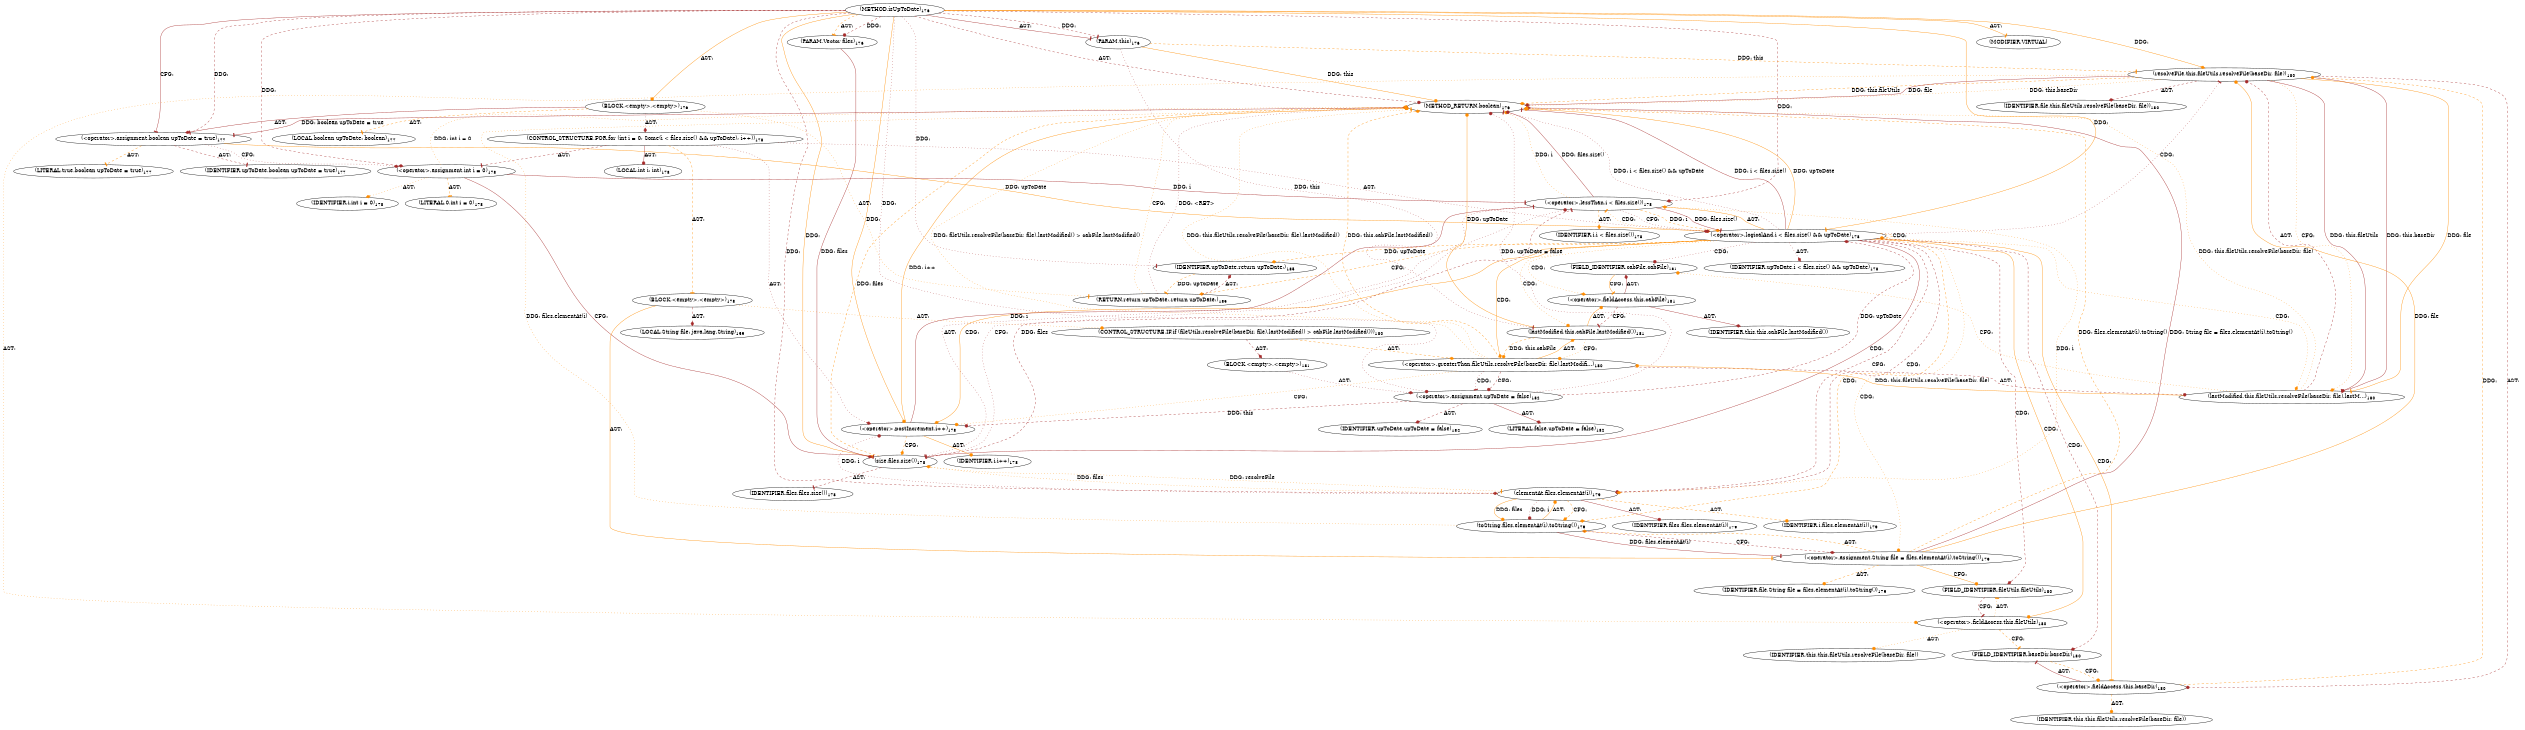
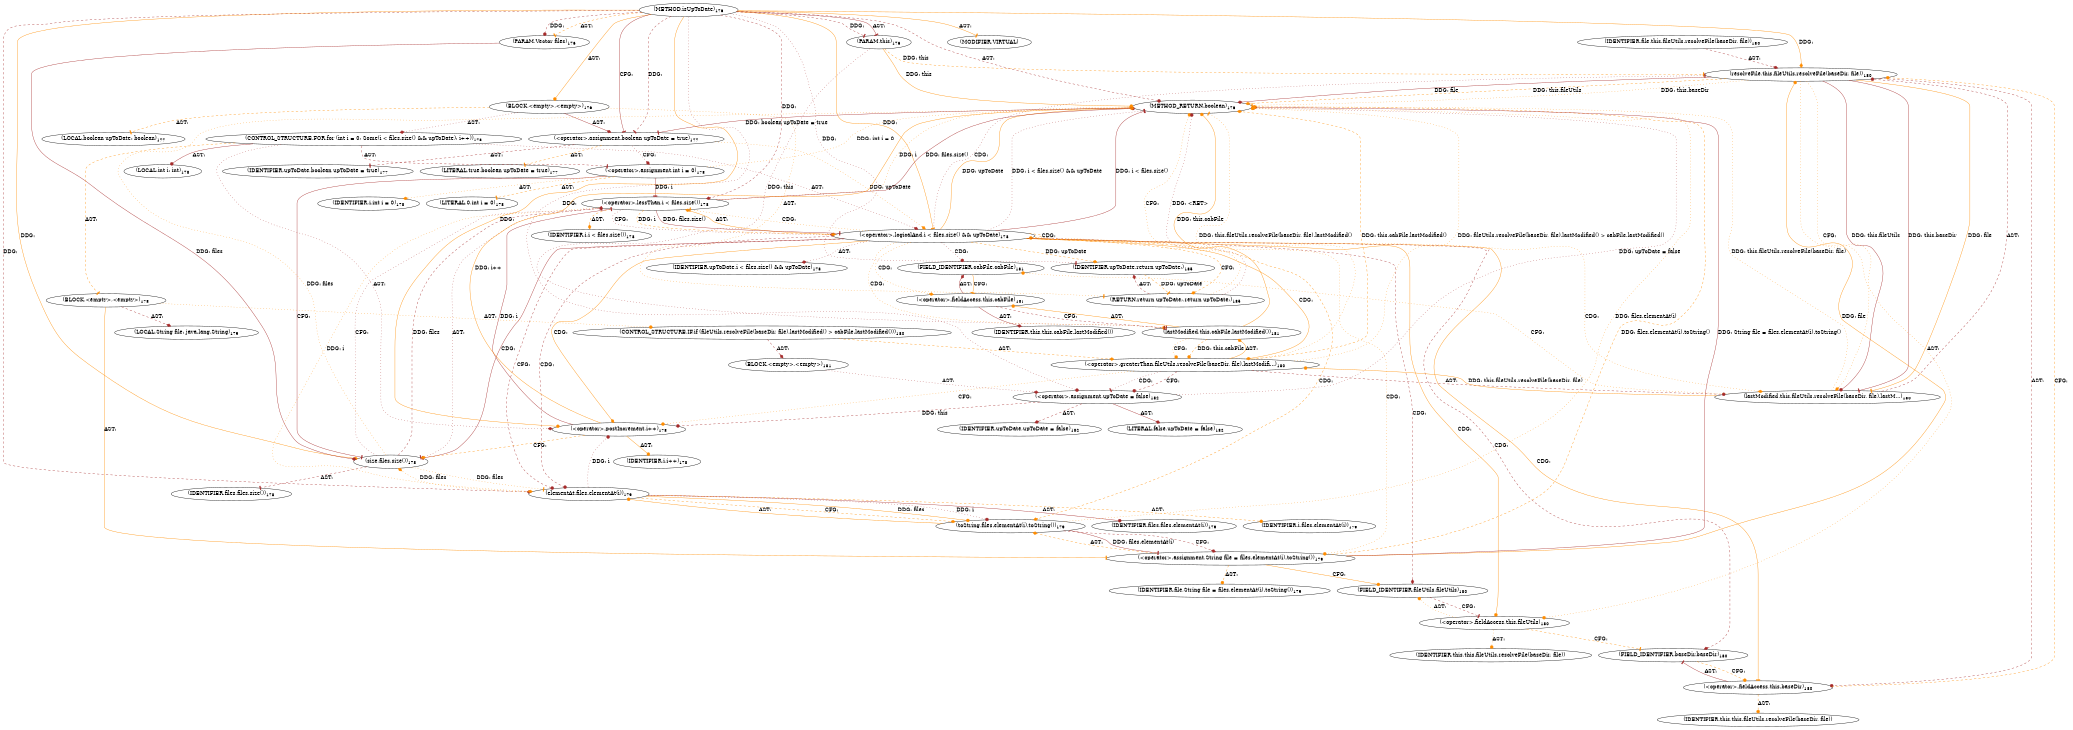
(433, 18) -> none
(2155, 90) -> (1739, 58)
(998, 145) -> (406, 120)
(891, 175) -> (826, 163)
(1488, 220) -> (1201, 220)
(740, 332) -> (235, 332)
(1794, 367) -> none
(2491, 381) -> (2062, 381)
(1252, 478) -> (490, 478)
(1996, 608) -> (1437, 611)
